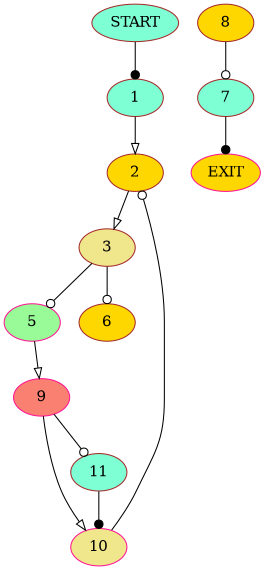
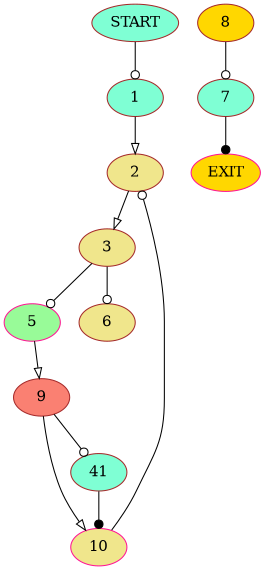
(135, 56) -> (135, 56)
(135, 173) -> (135, 173)
(107, 322) -> (107, 322)
(42, 397) -> (42, 397)
(99, 472) -> (99, 472)
